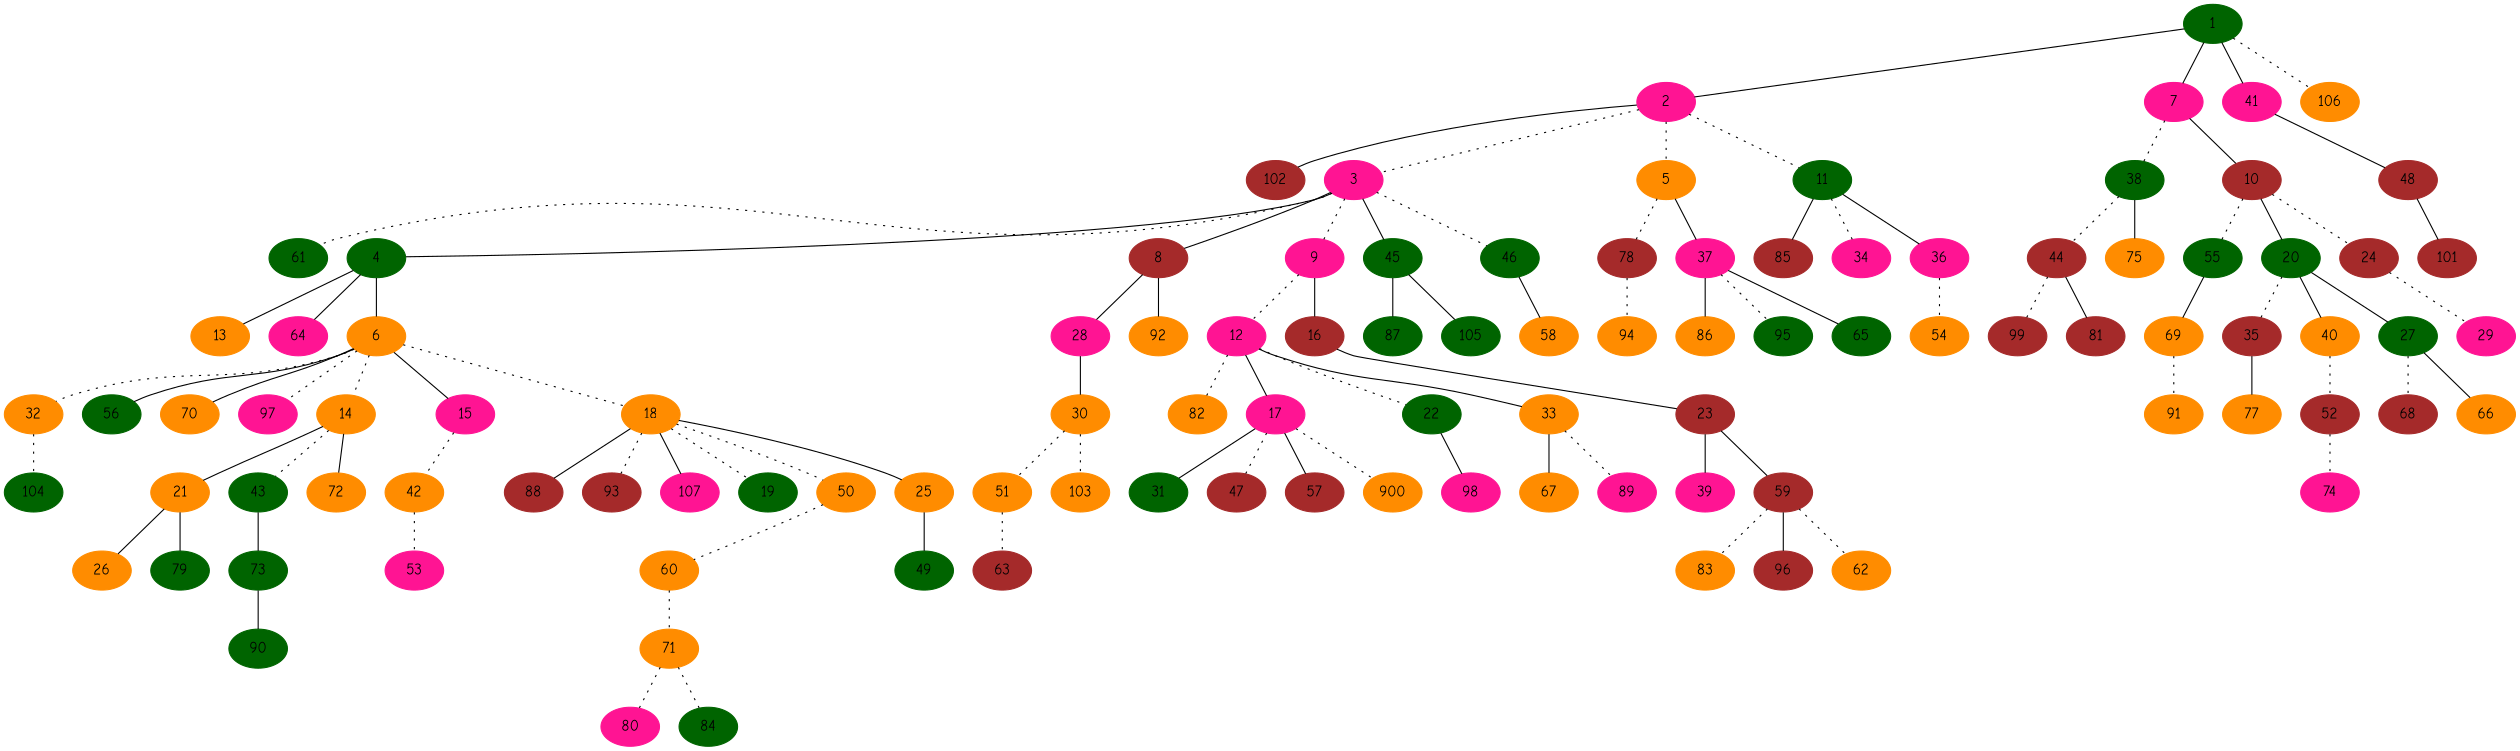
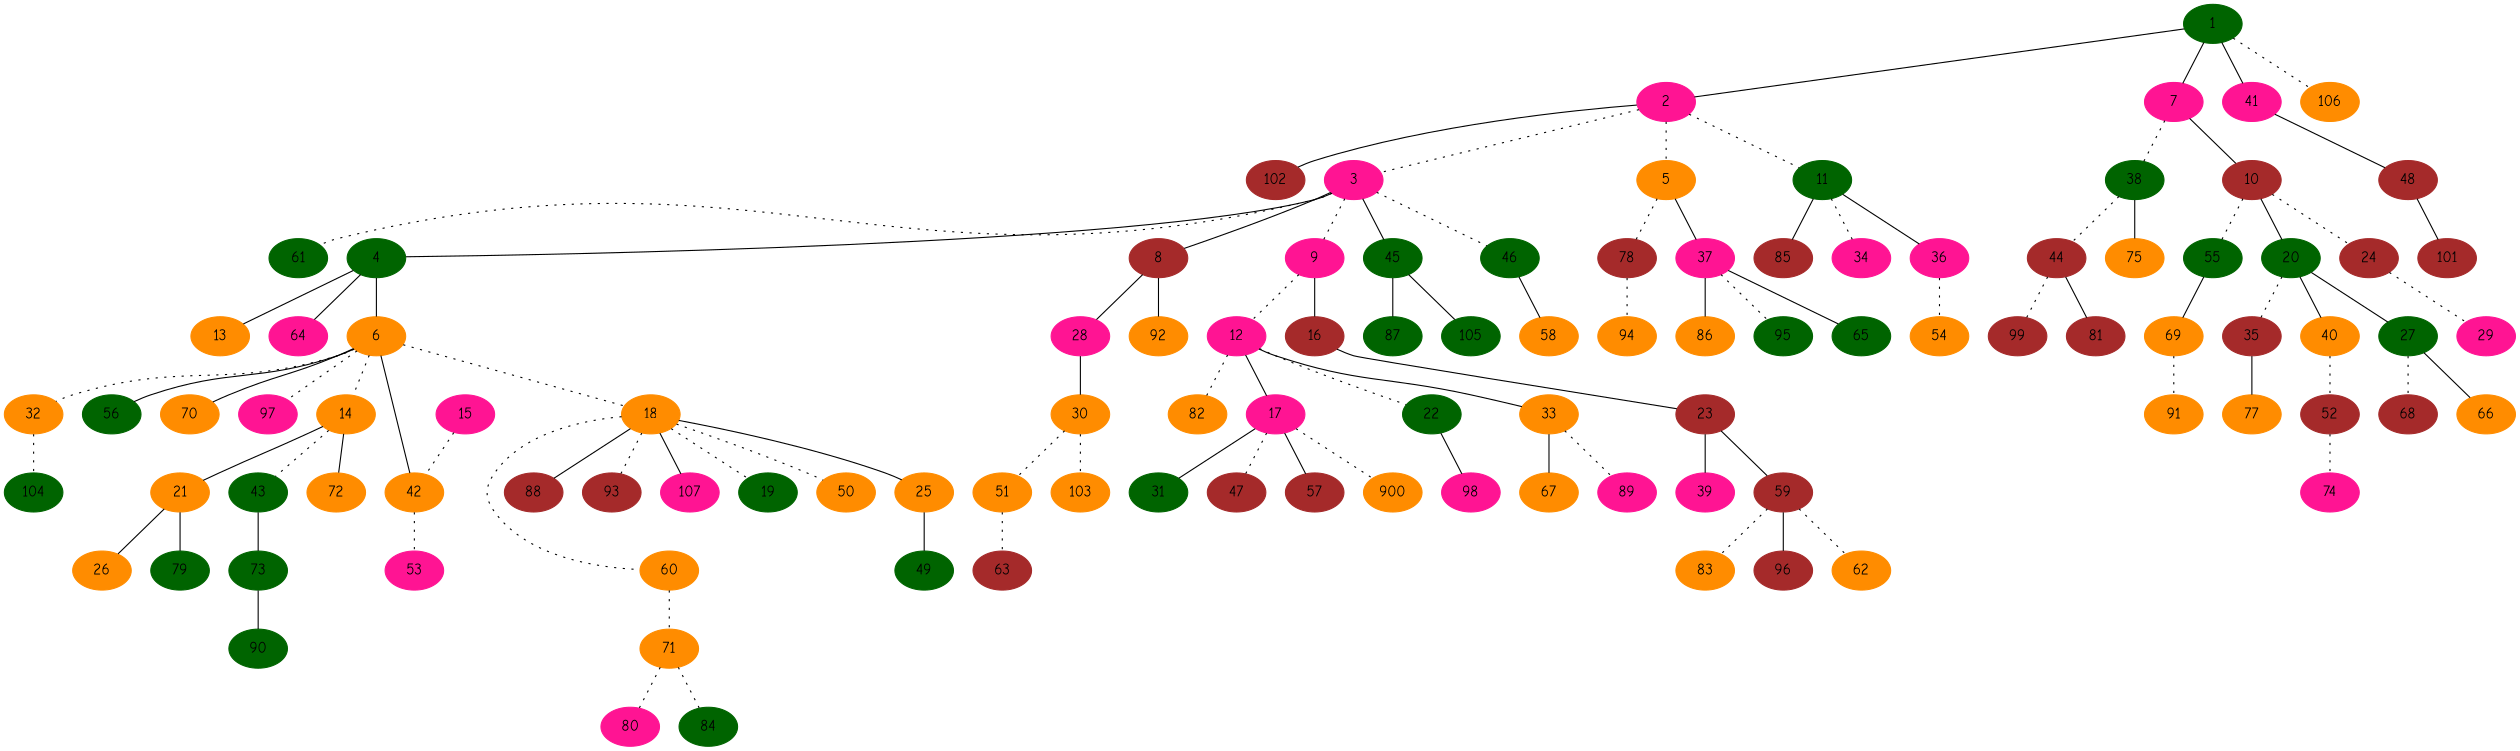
(421, 375) -> (395, 414)
(759, 533) -> (489, 501)
